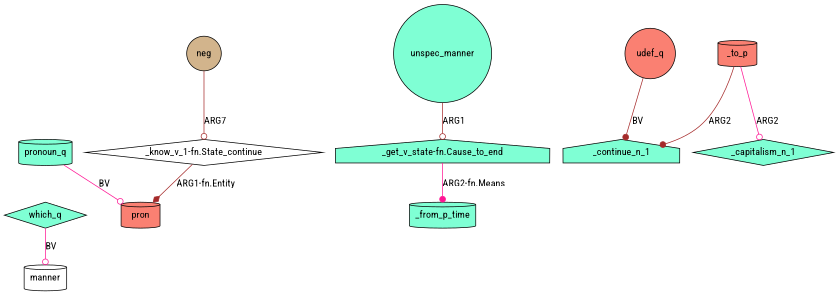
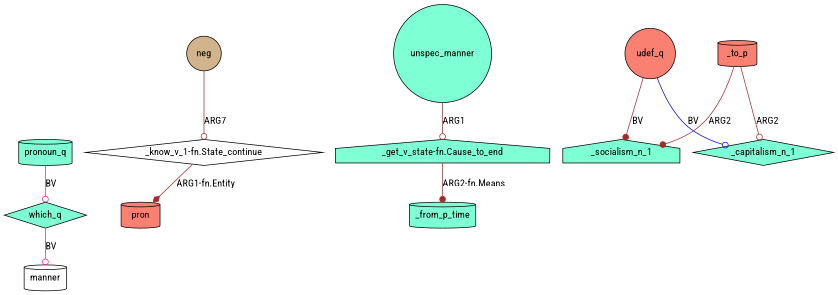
(750, 100) -> (750, 100)
none -> (681, 120)
(621, 152) -> (621, 152)
(443, 180) -> (443, 180)
(91, 182) -> (45, 181)
